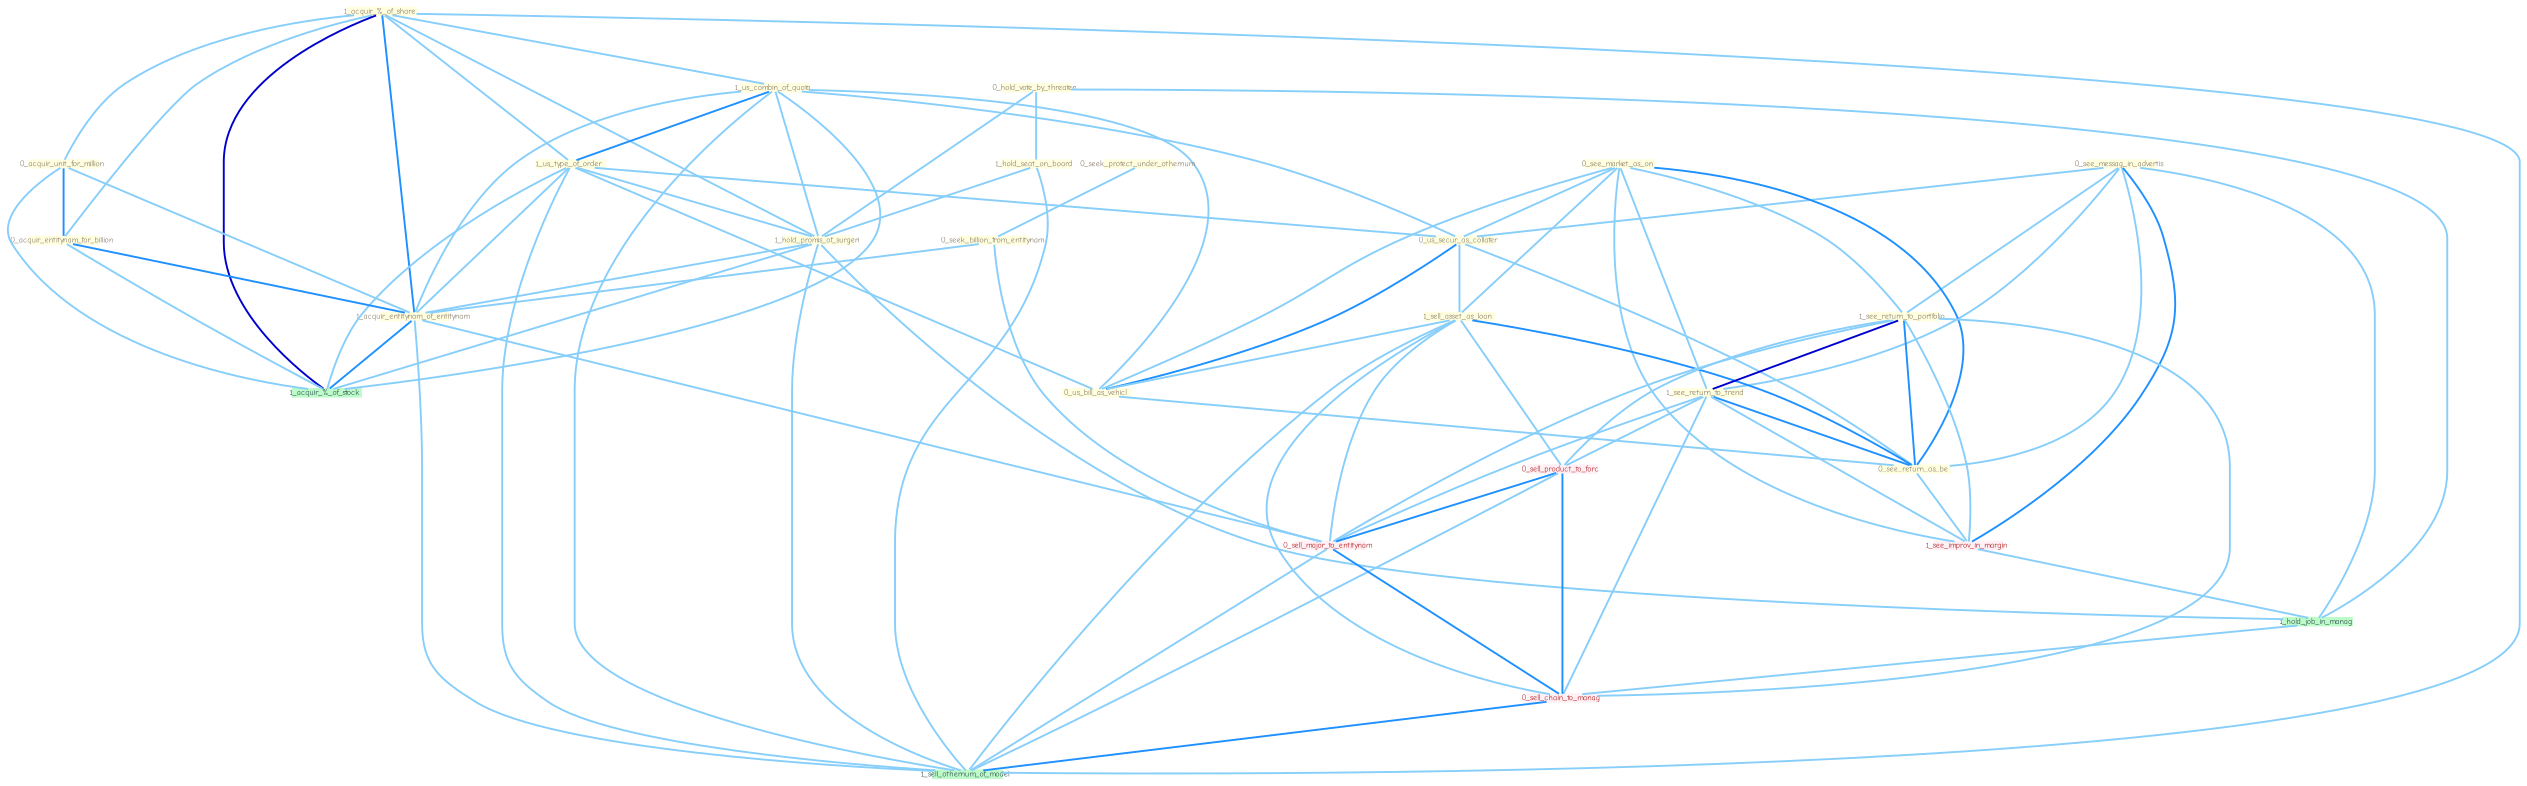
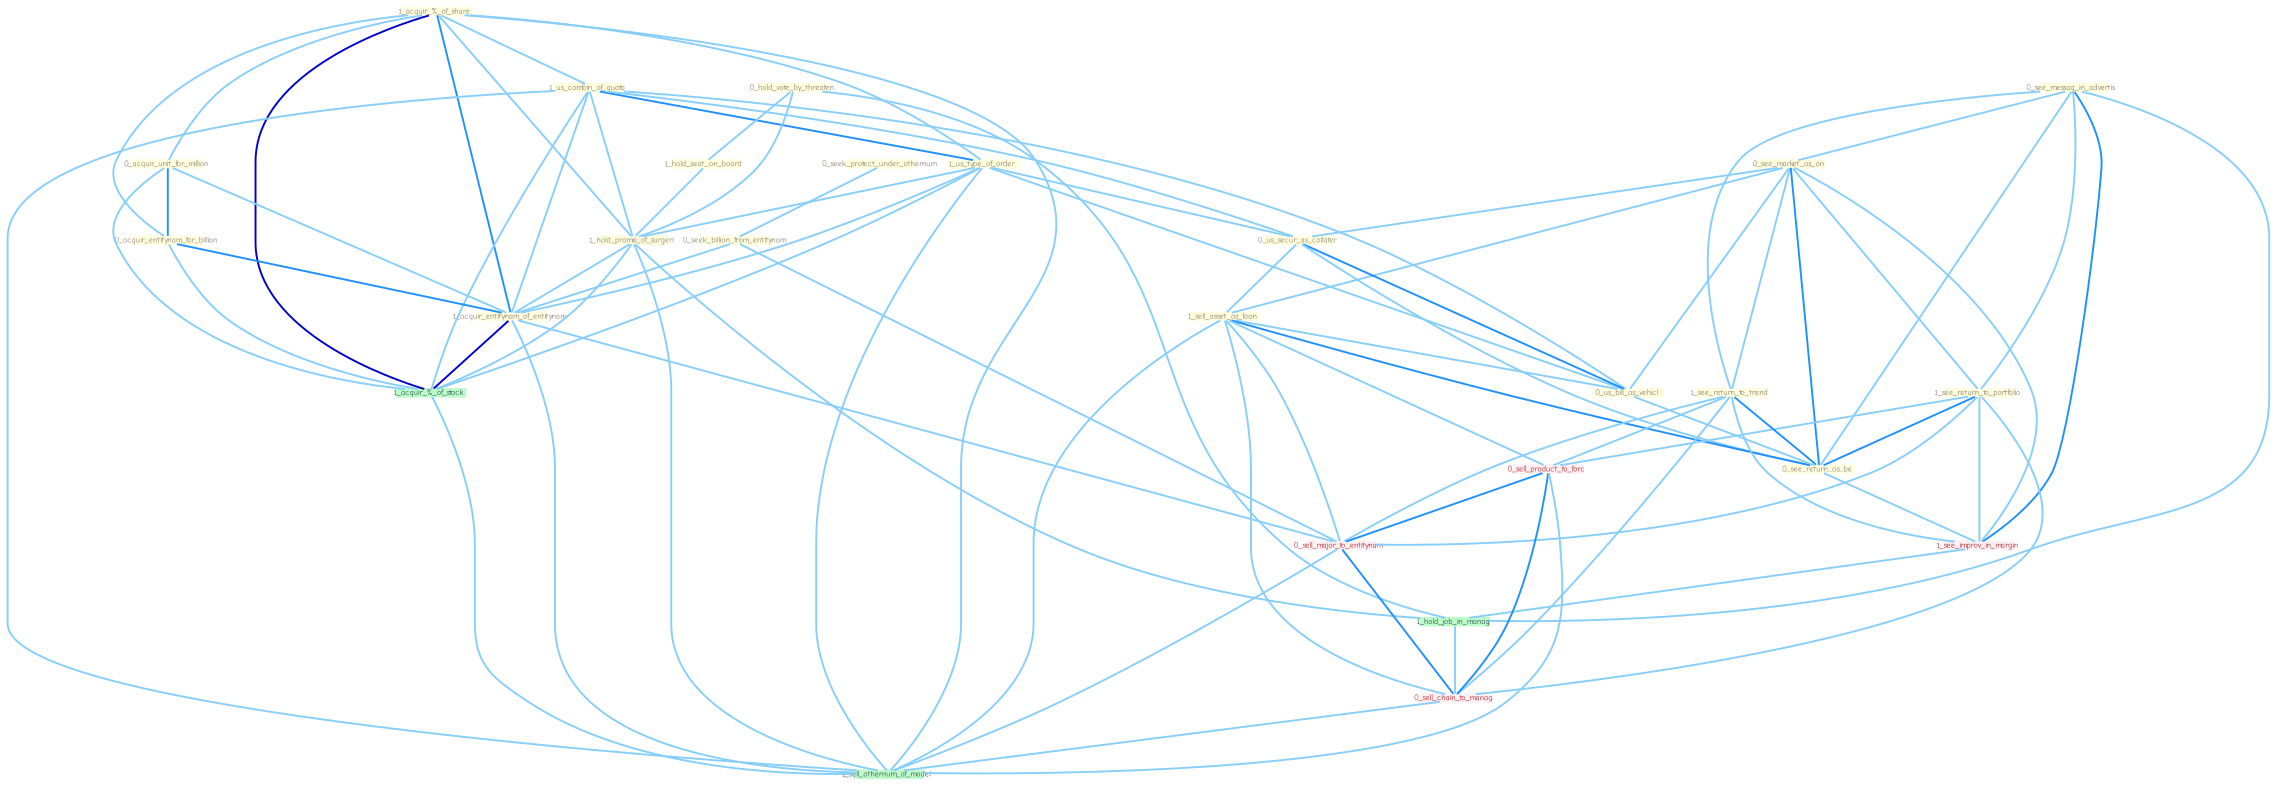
(1837, 197) -> (1932, 126)
(371, 355) -> (471, 355)
(1805, 355) -> none
(912, 459) -> (530, 703)
(1265, 736) -> (1172, 736)
